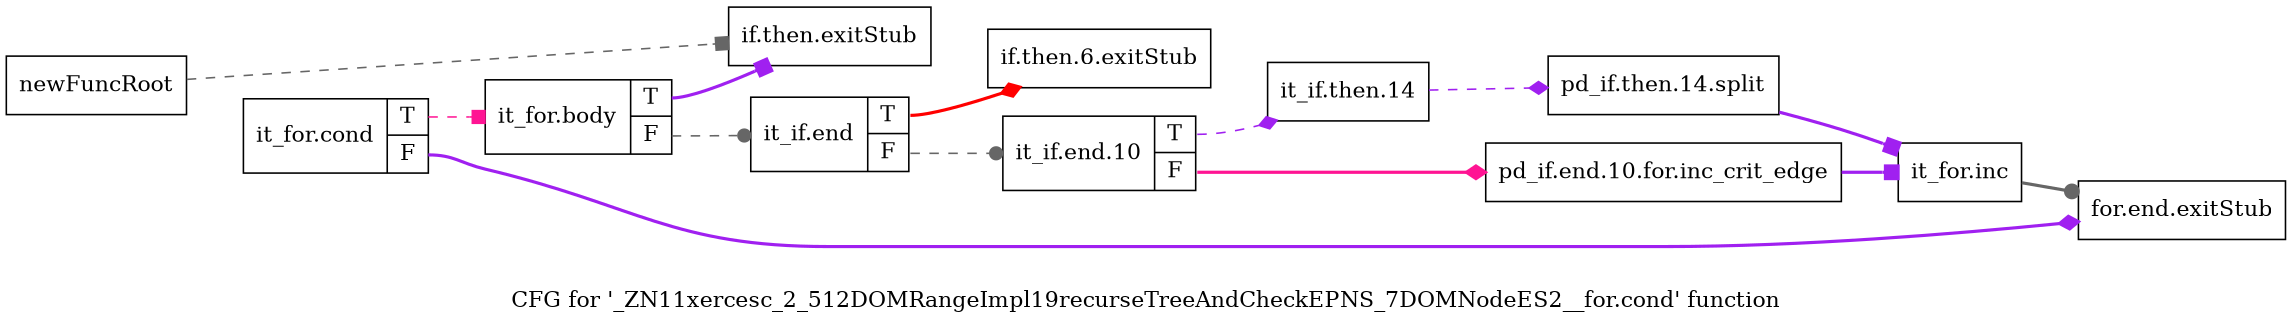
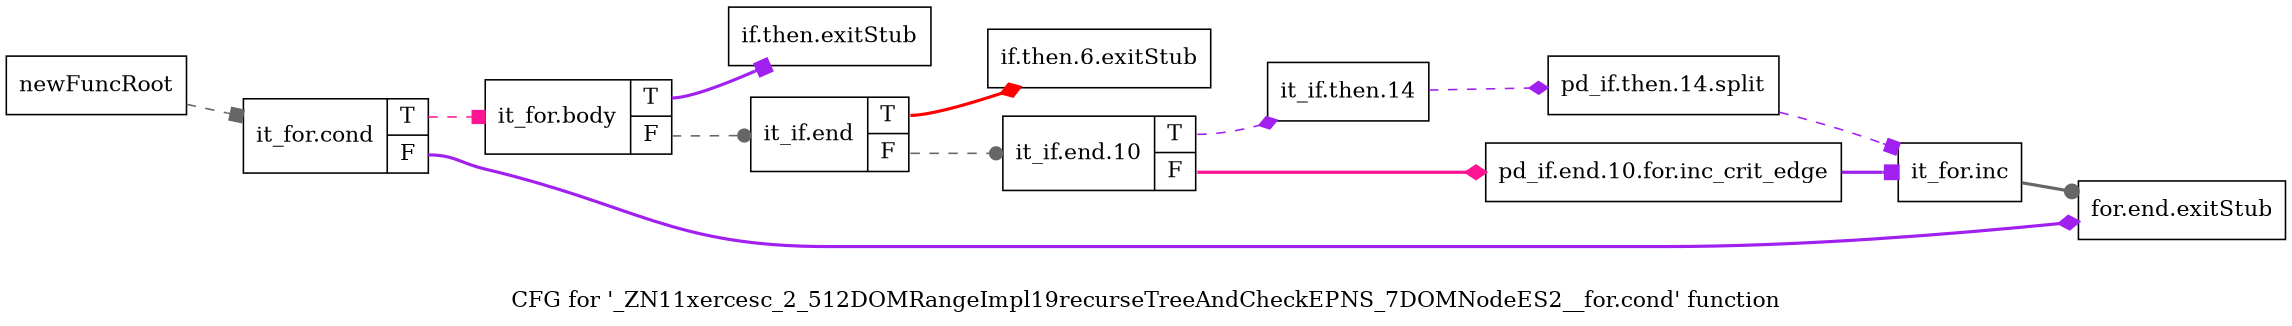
(450, 62) -> (207, 109)
(1831, 127) -> (1831, 127)
